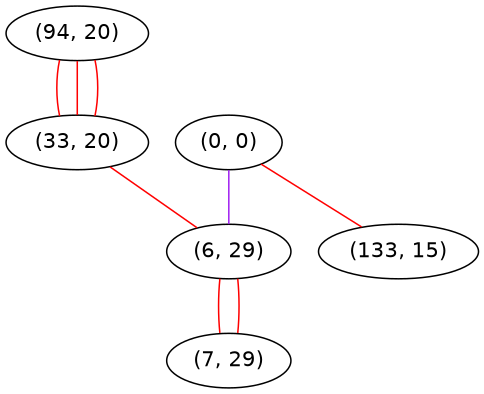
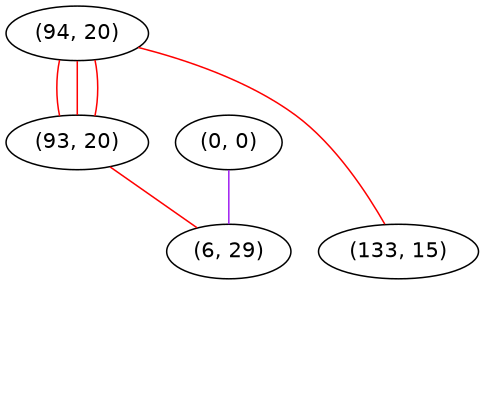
(77, 142) -> (77, 142)
(311, 196) -> (283, 107)
(229, 361) -> none
